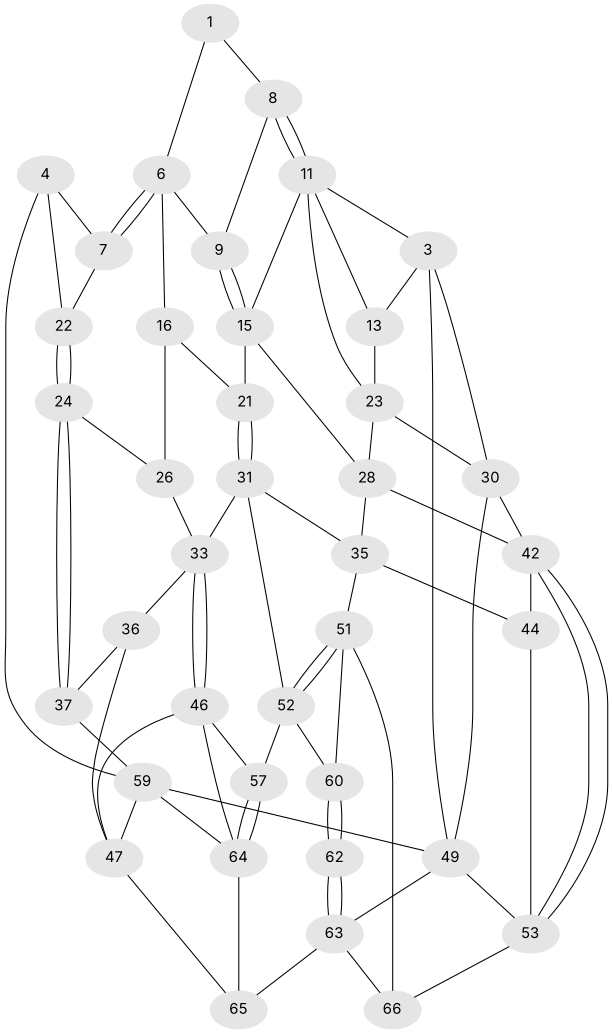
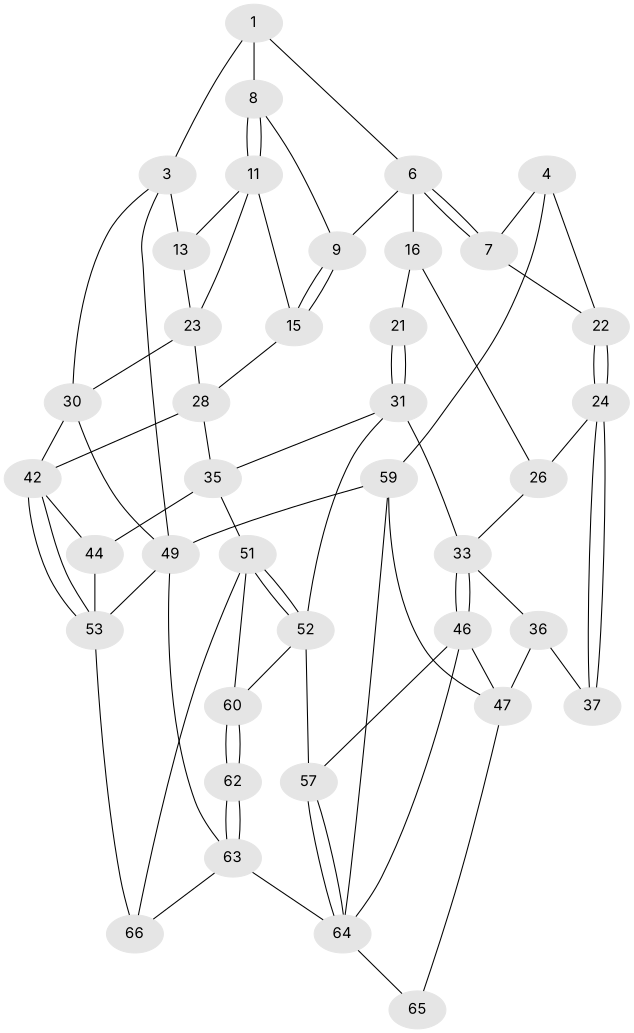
(368, 213) -> (206, 97)
(245, 365) -> none
(105, 745) -> none
(287, 972) -> (288, 896)
